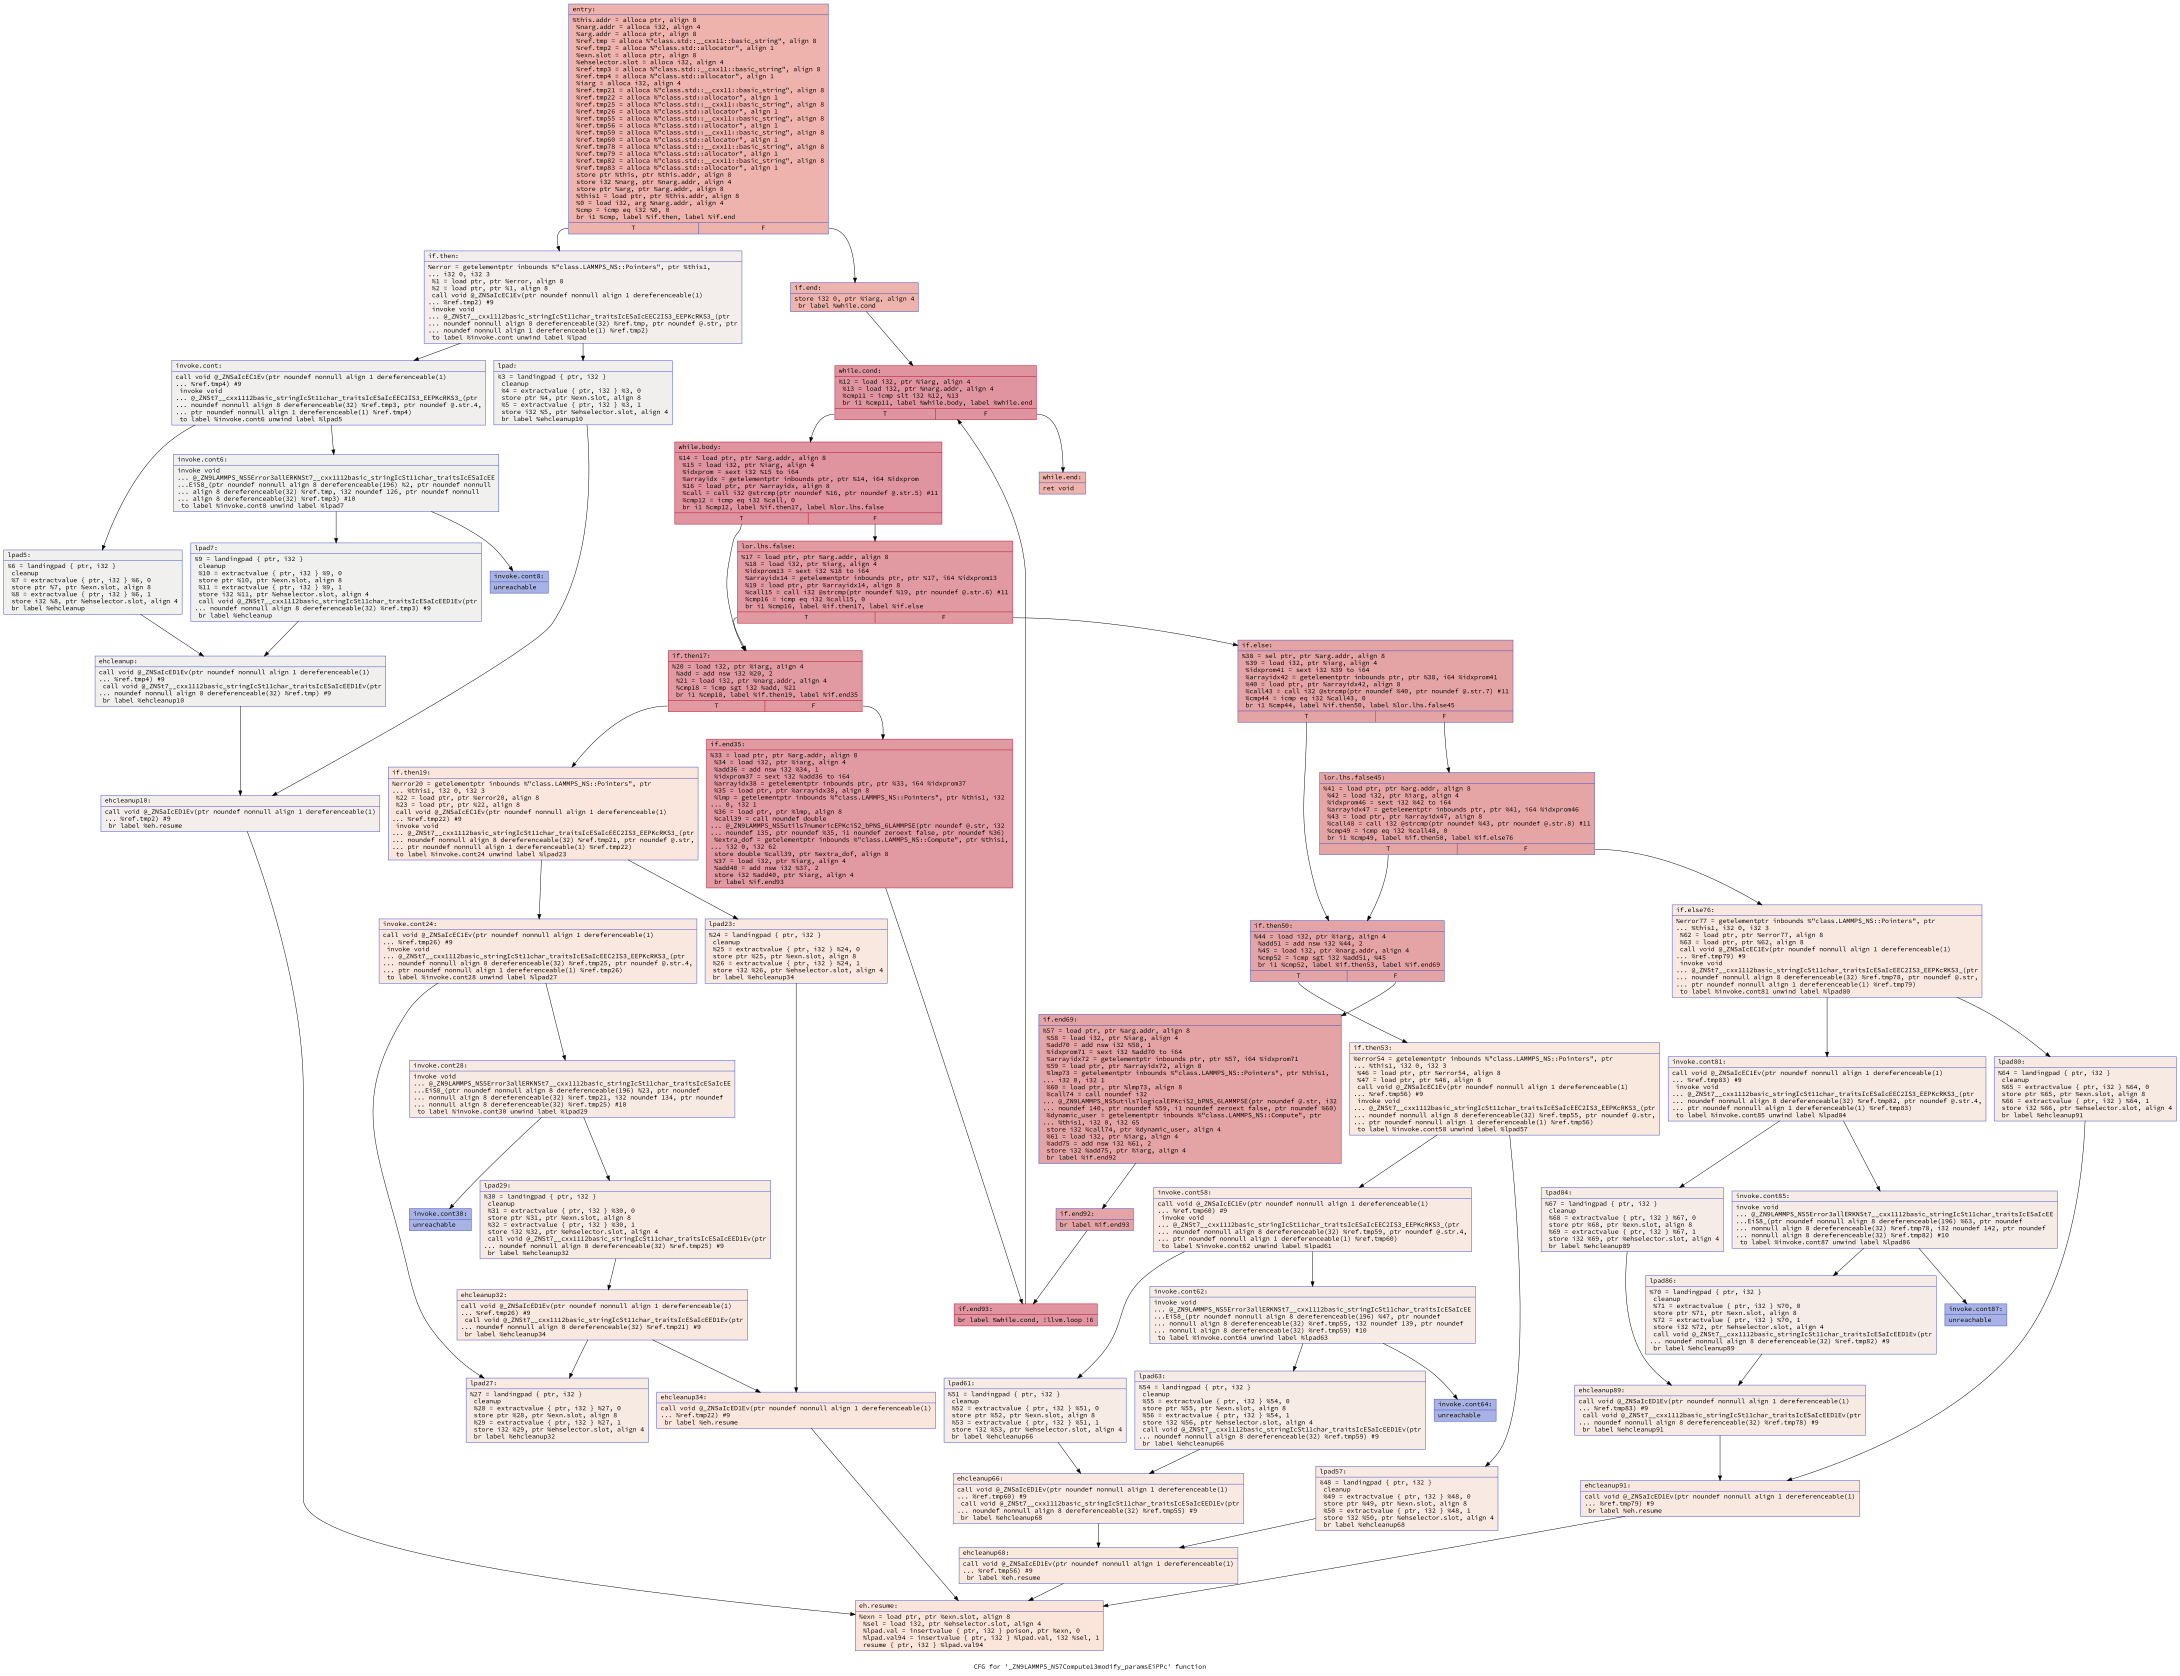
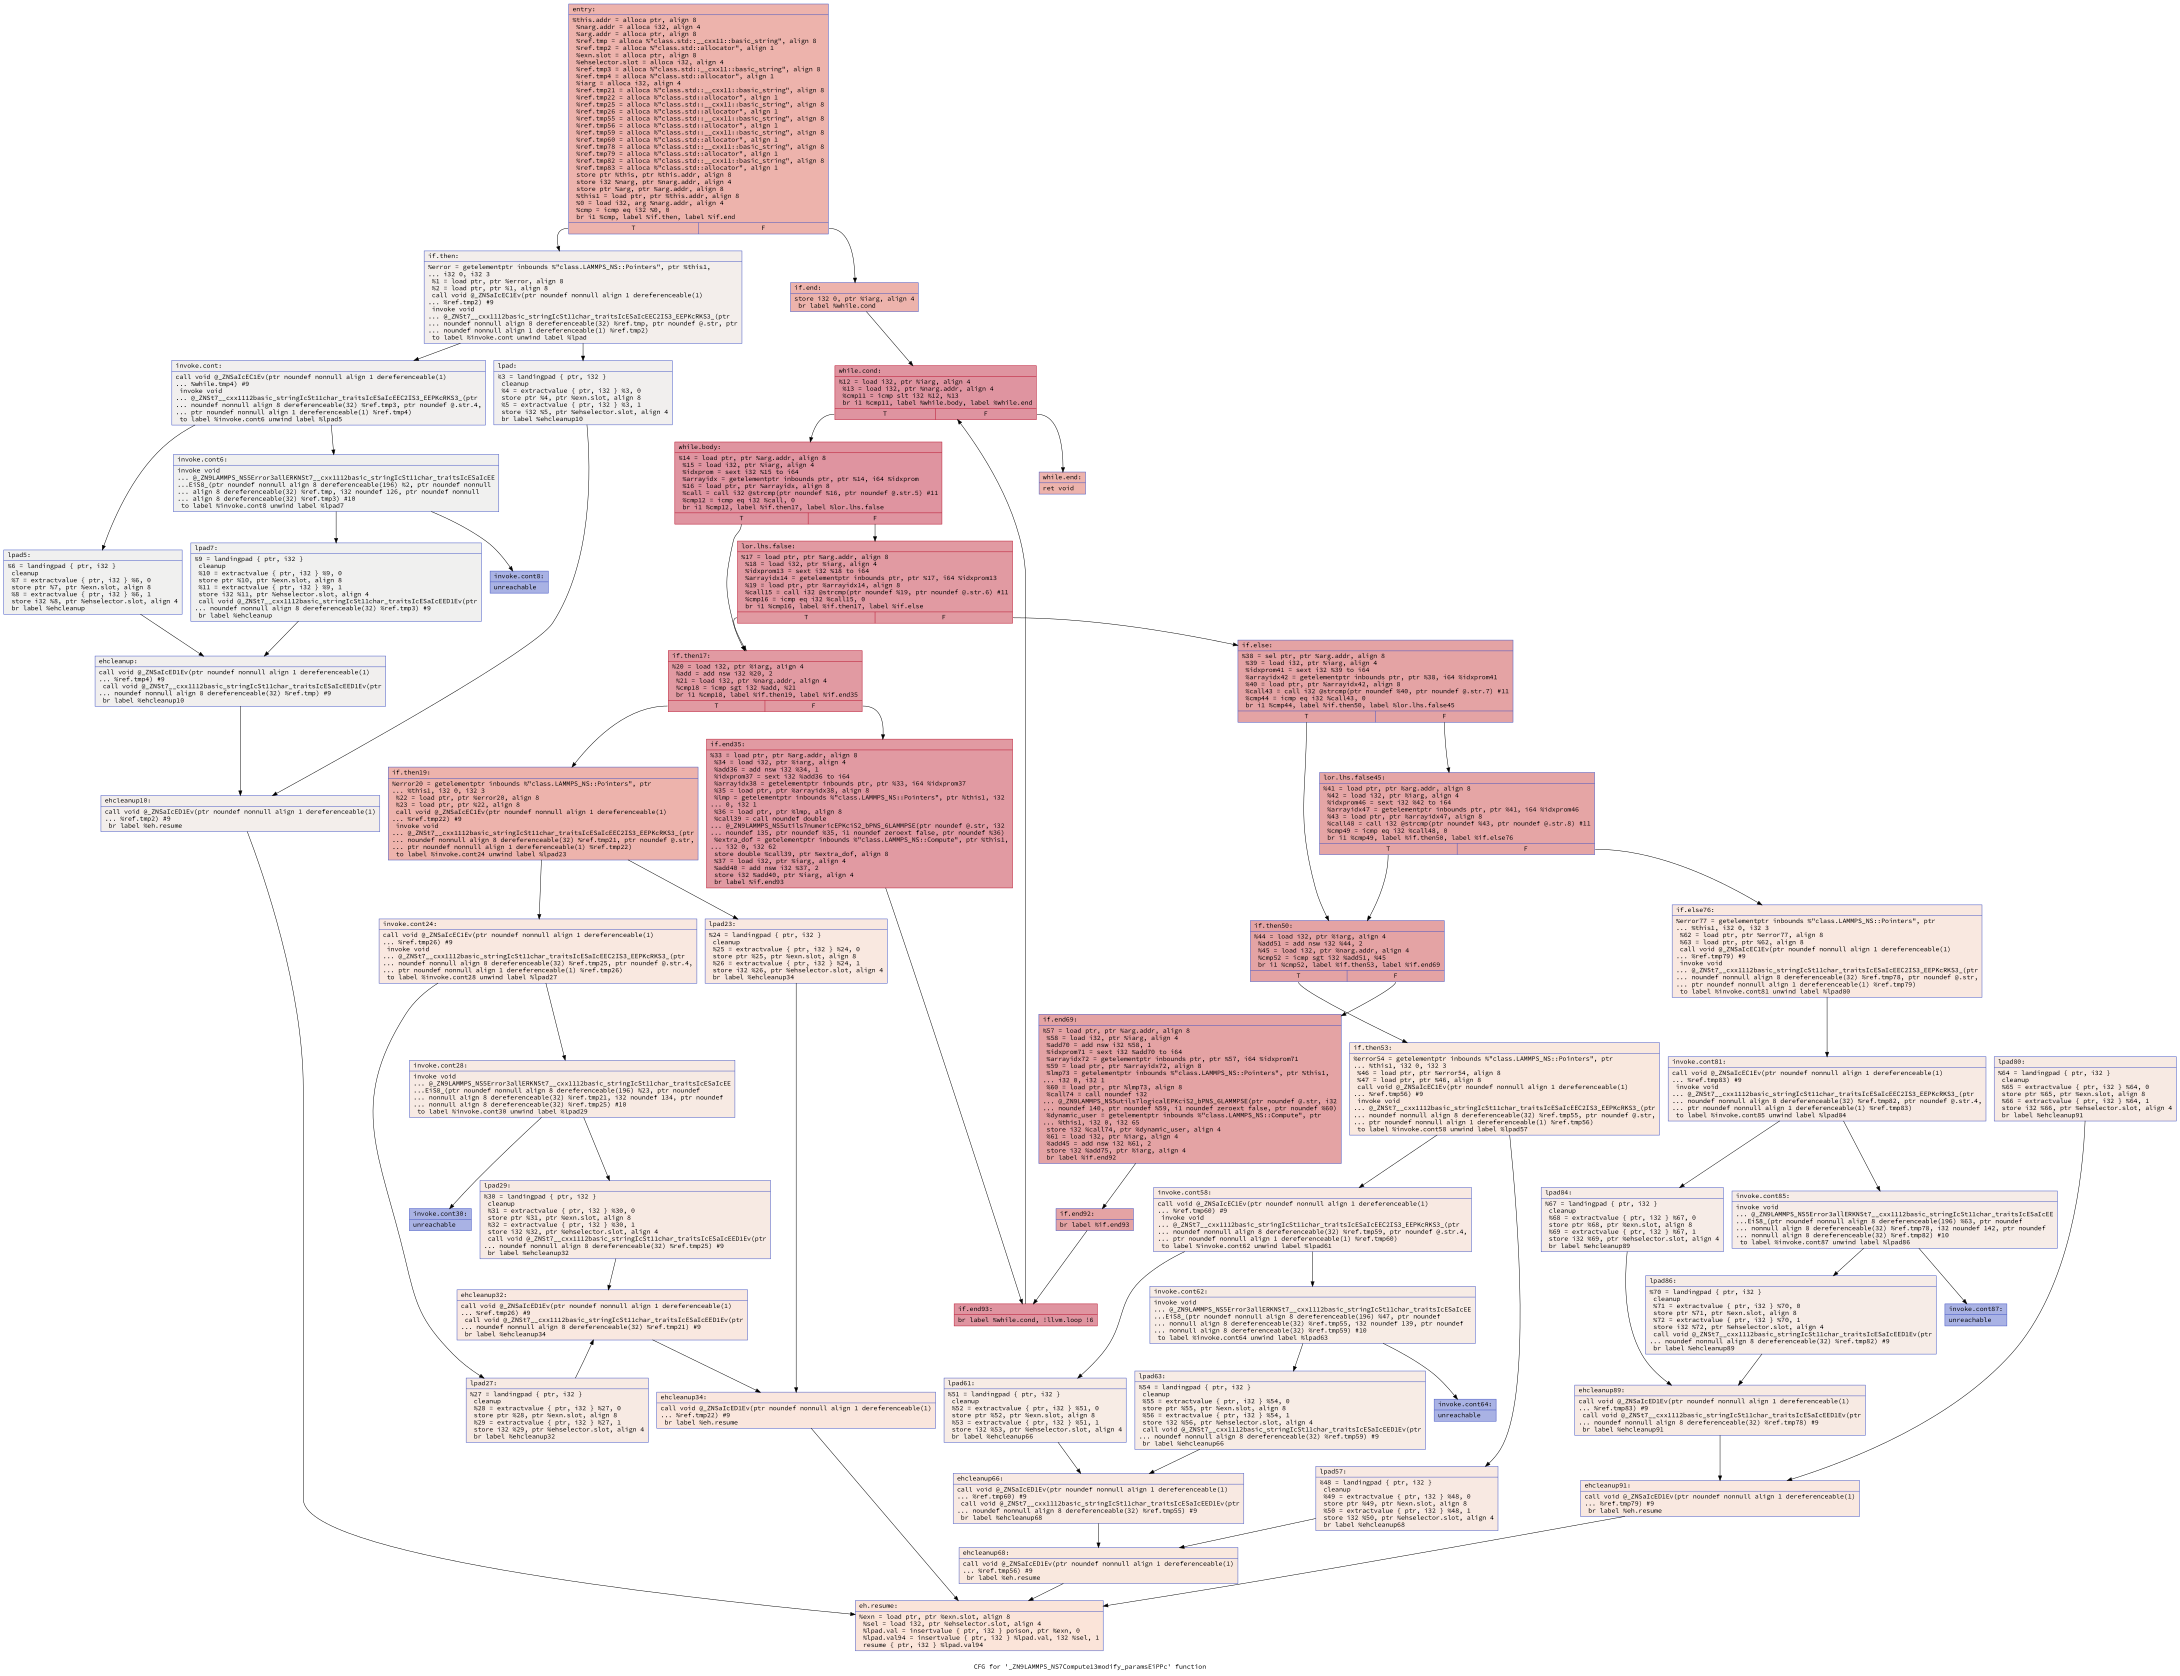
(209, 384) -> (212, 384)
(543, 814) -> (543, 814)
(2004, 1022) -> none
(1097, 1144) -> (1097, 1144)
(579, 1357) -> (584, 1361)
